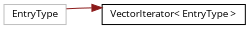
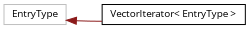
(79, 8) -> (89, 21)
